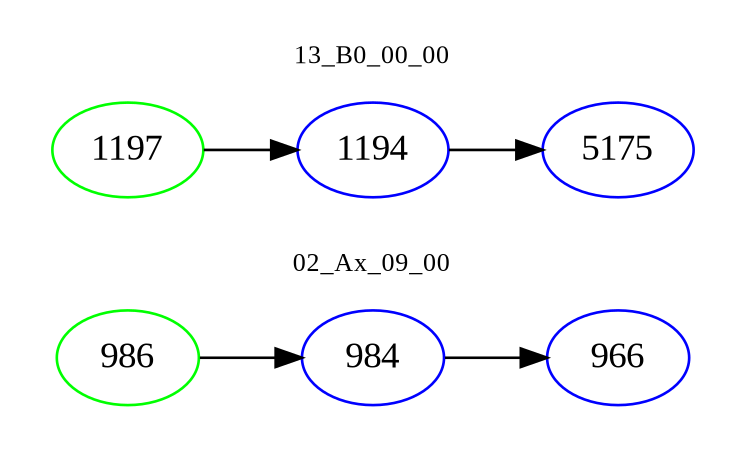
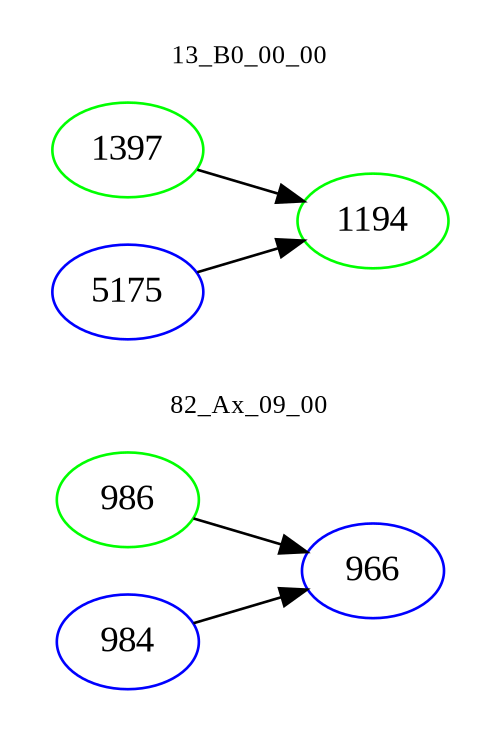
(128, 150) -> (128, 150)
(373, 150) -> (373, 221)
(482, 150) -> (238, 260)
(373, 264) -> (250, 406)
(238, 358) -> (237, 531)
